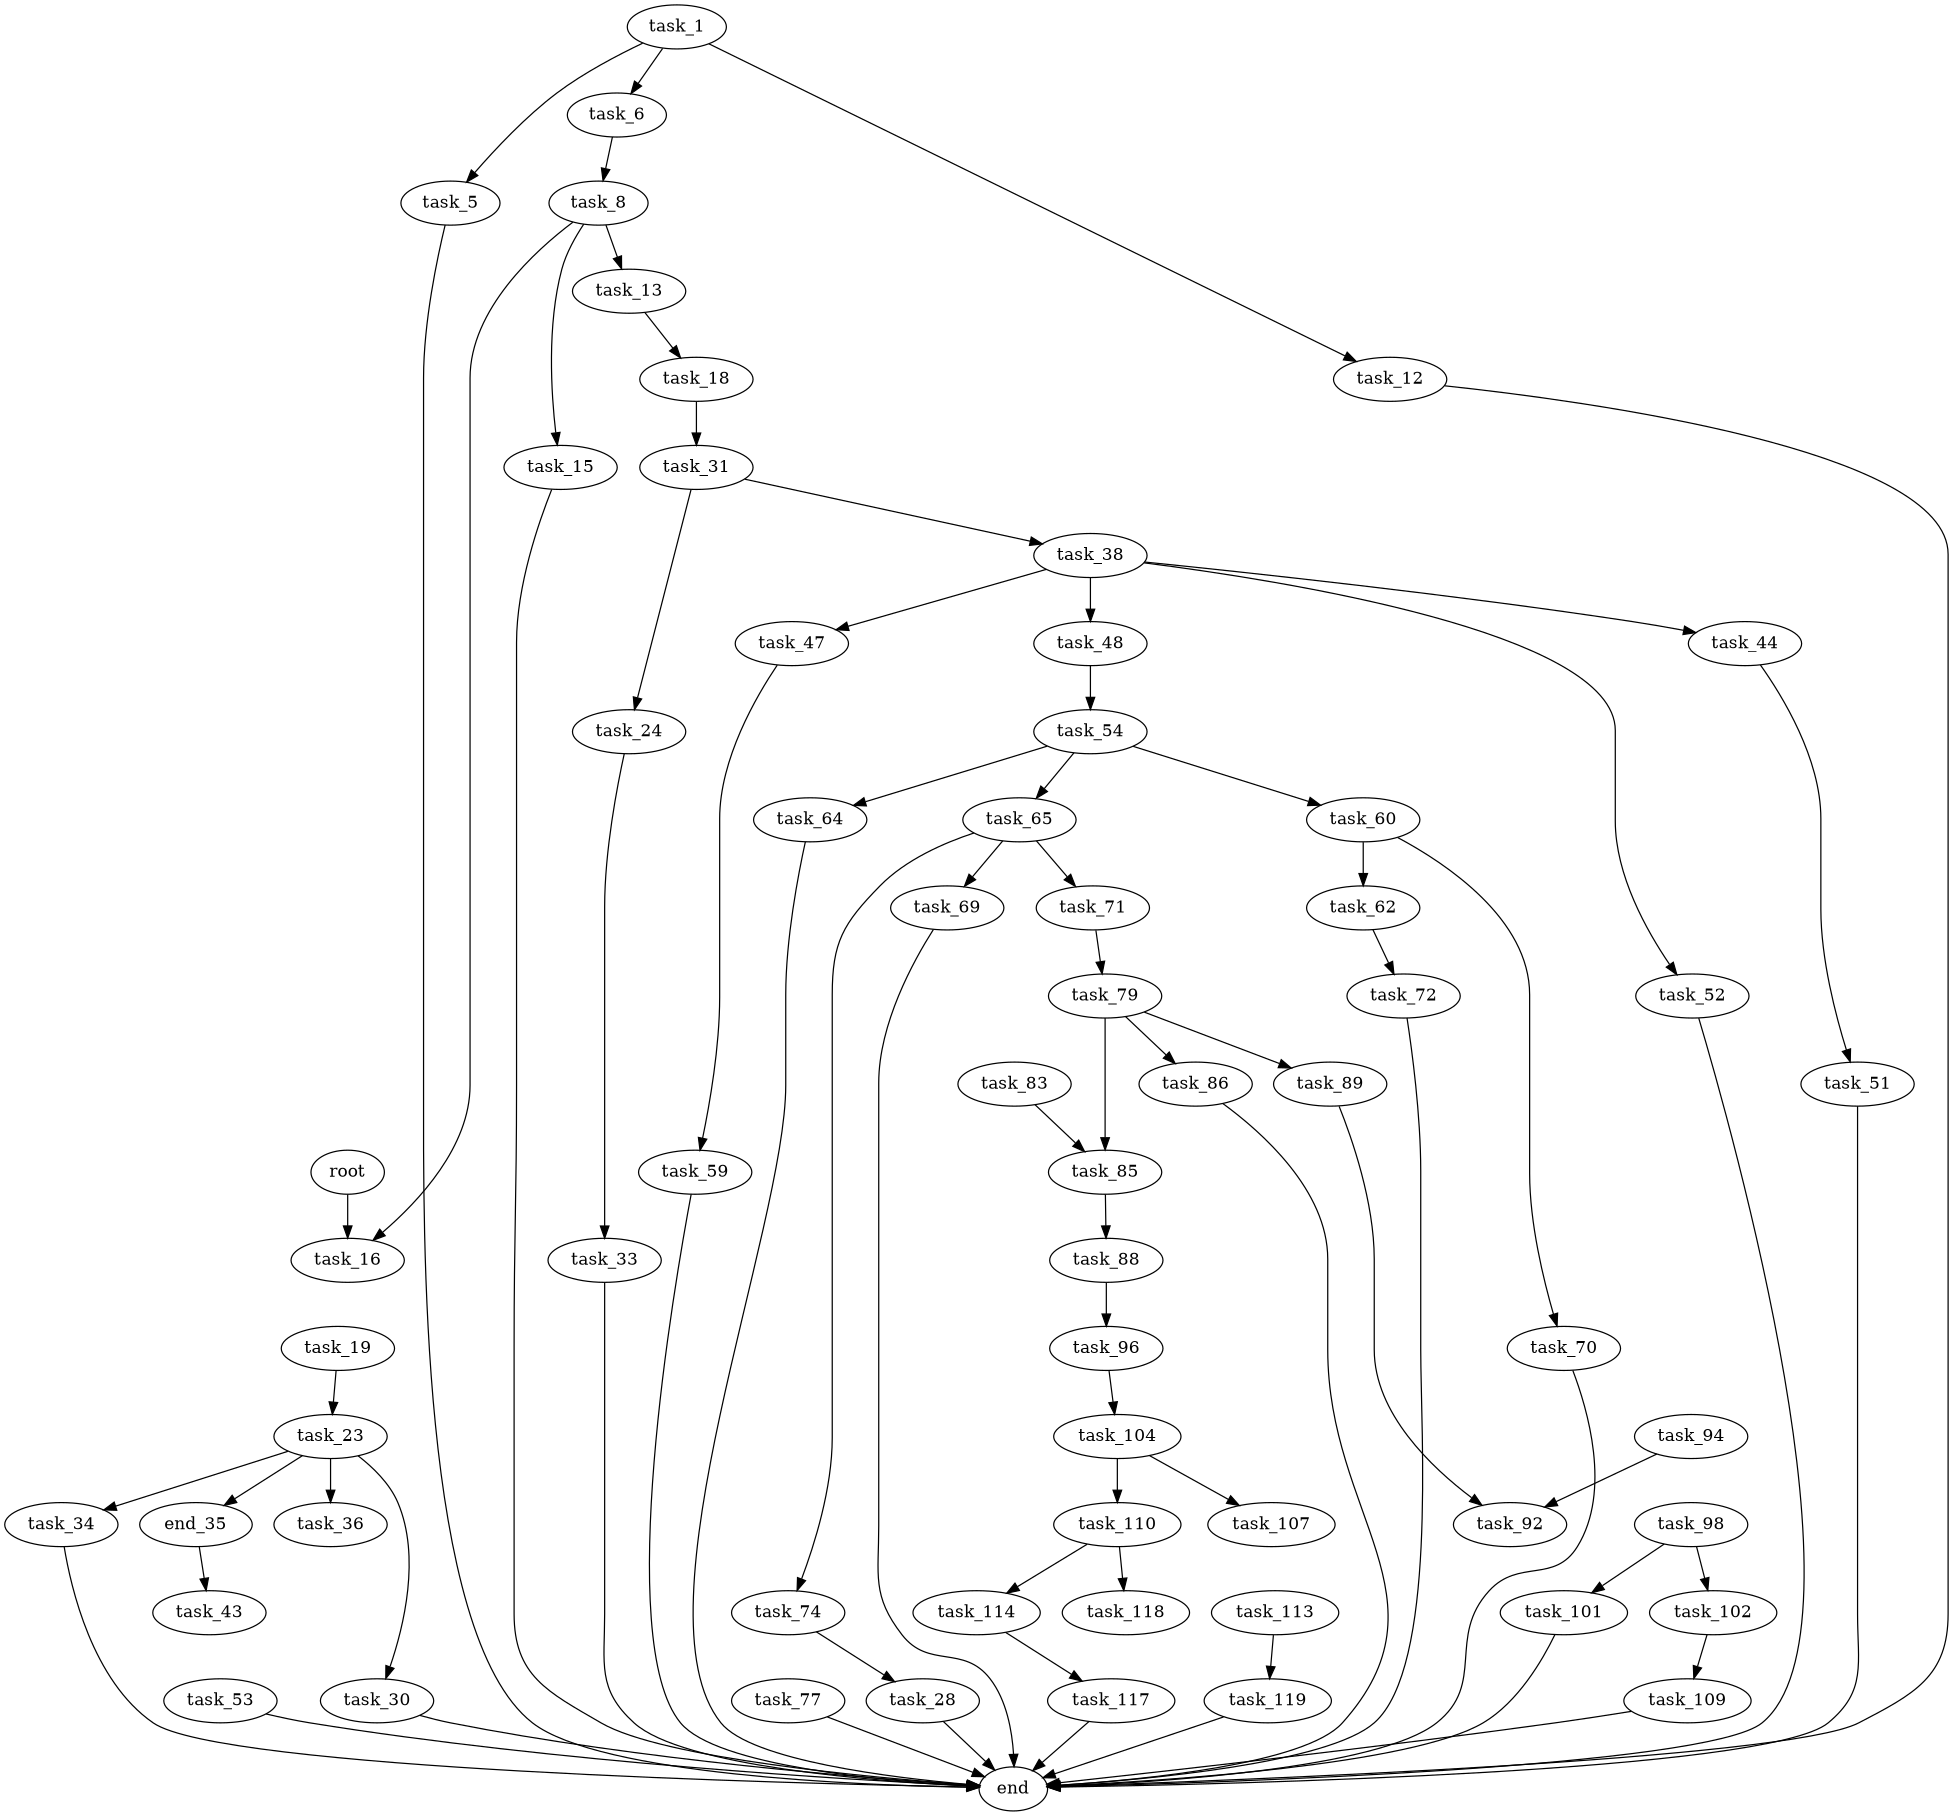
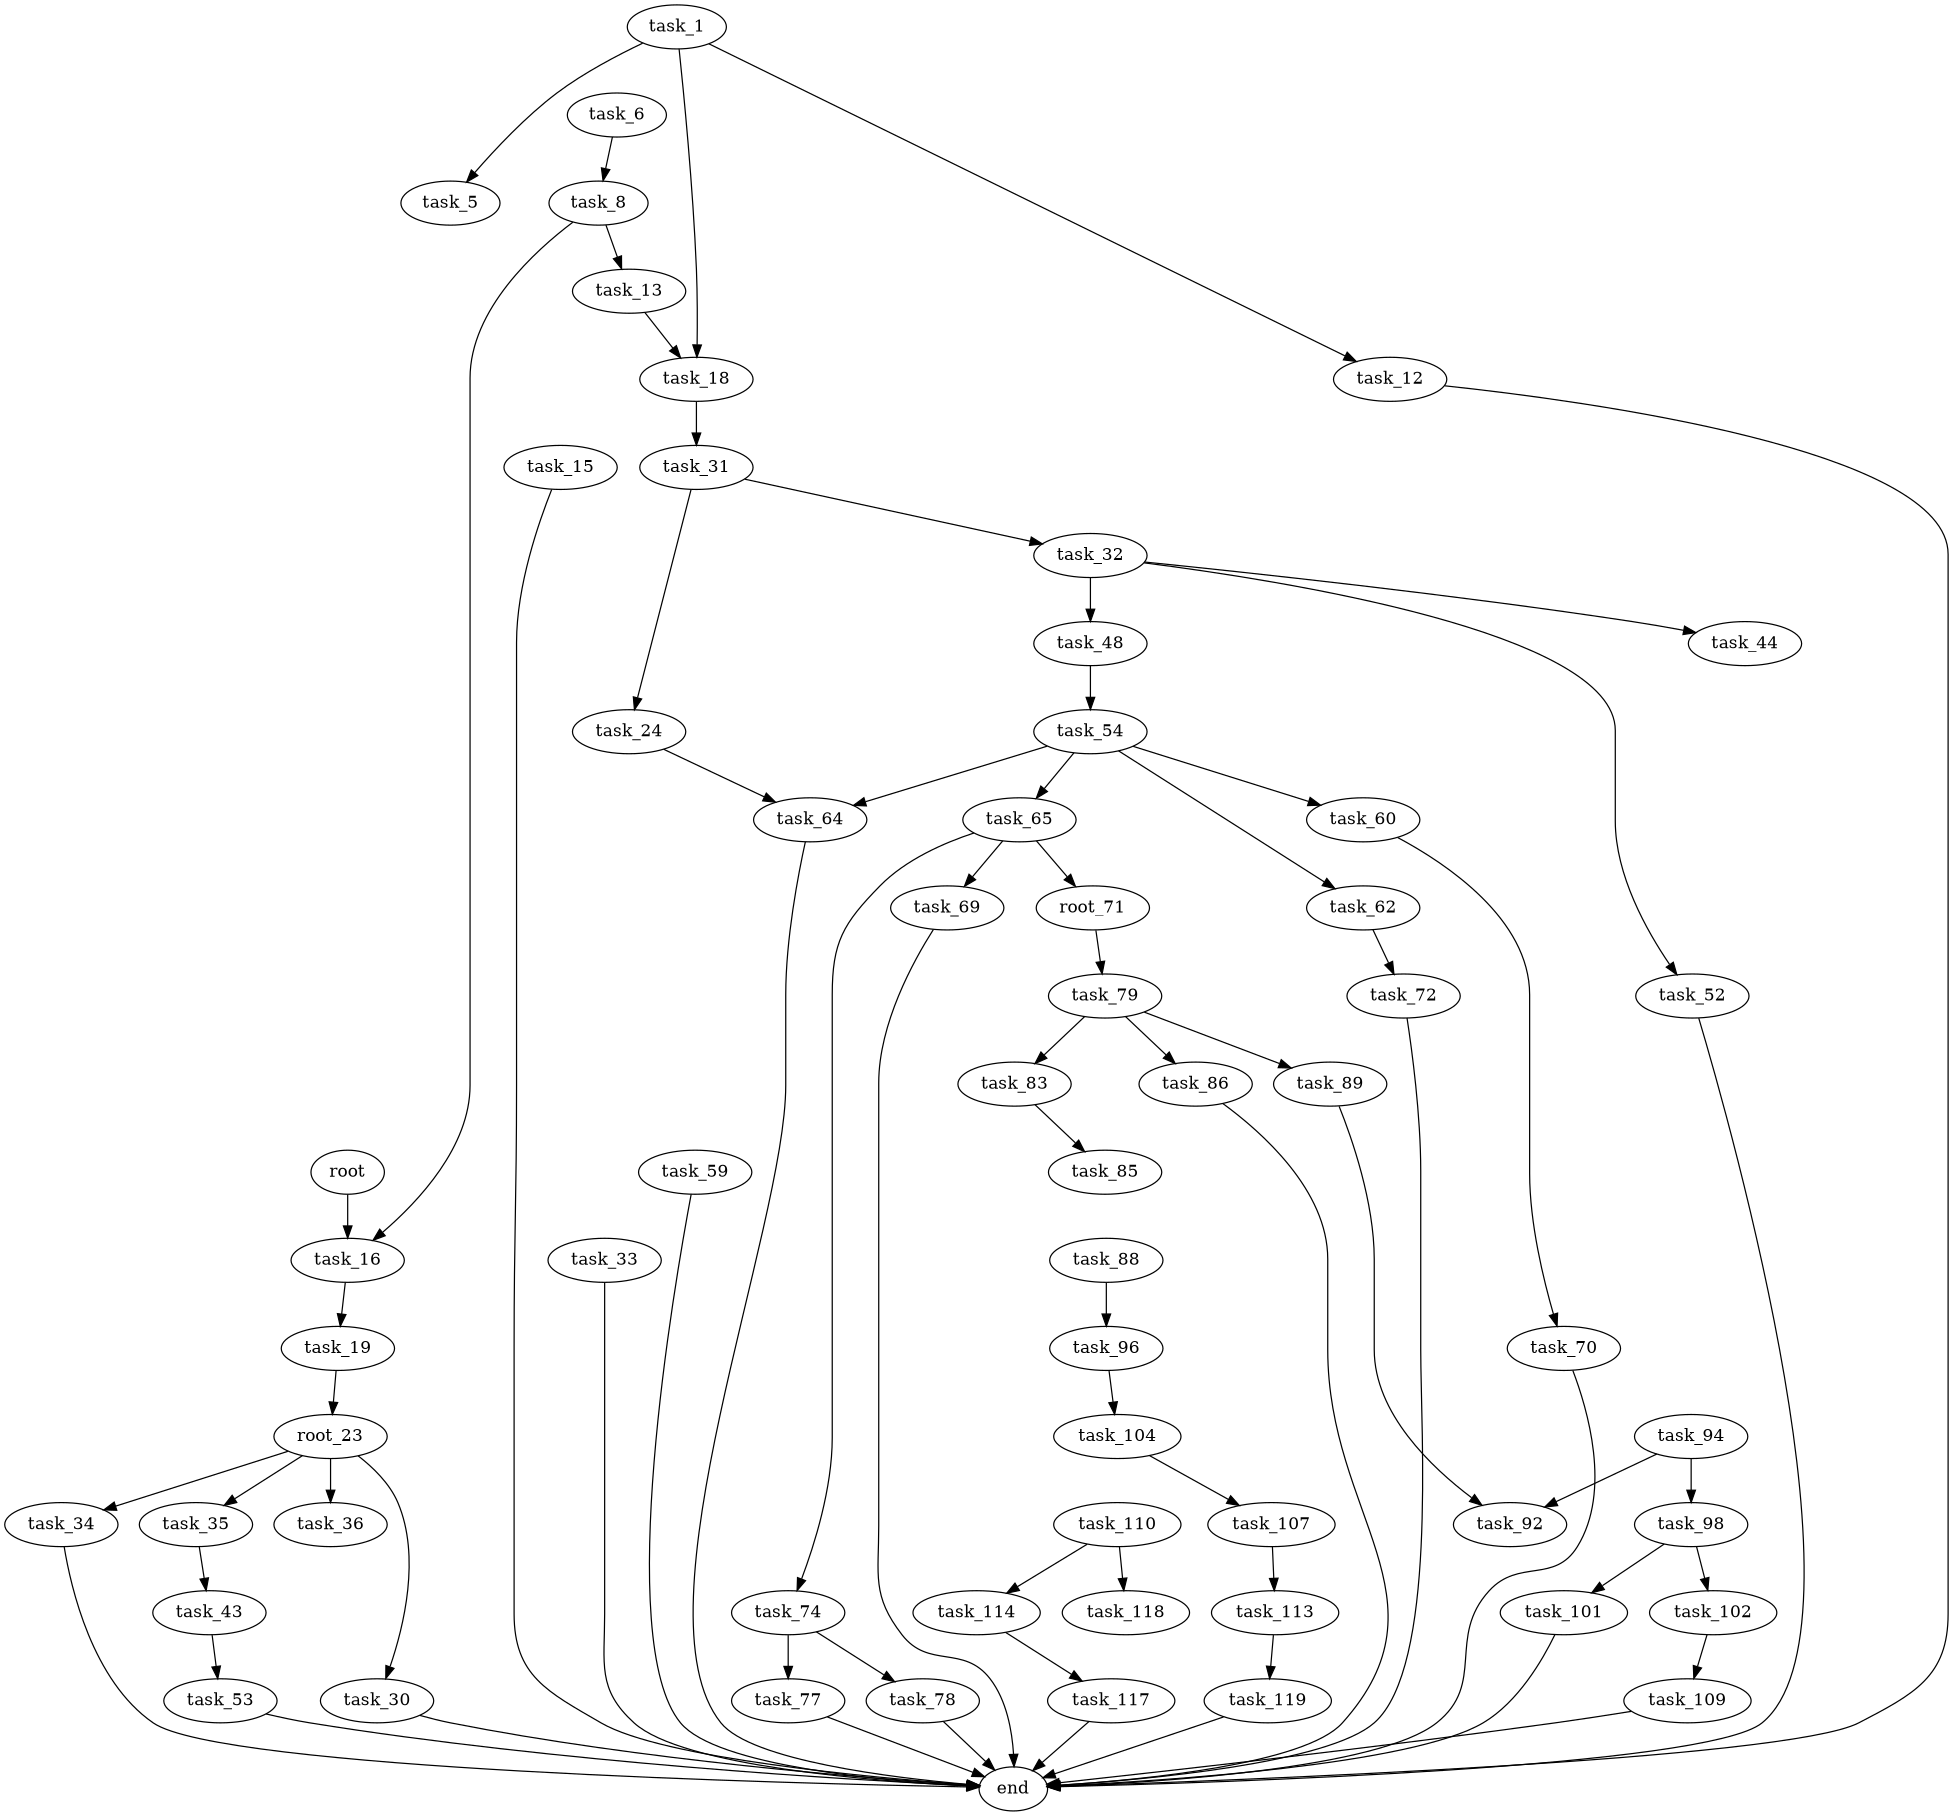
(650, 66) -> (692, 197)
(553, 325) -> none
(1090, 556) -> (1090, 556)
(792, 644) -> none
(1363, 858) -> (1221, 816)
(1093, 908) -> (1093, 908)
(605, 989) -> (714, 773)
(1105, 1078) -> (1064, 1036)
(1858, 1084) -> none
(424, 1205) -> none
(1106, 1210) -> none
none -> (343, 1298)
(331, 1437) -> (331, 1437)
(1117, 1475) -> none
none -> (1691, 1475)
(196, 1525) -> (196, 1525)
none -> (1273, 1563)
none -> (214, 1651)
none -> (788, 1651)
(923, 1701) -> (923, 1701)
